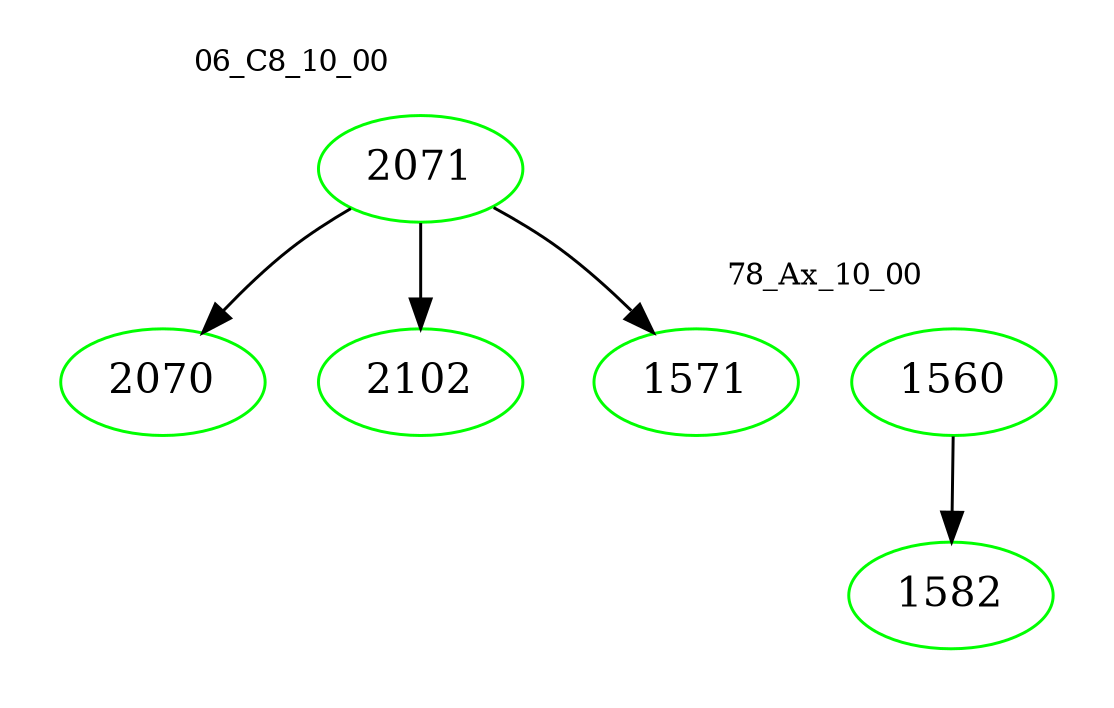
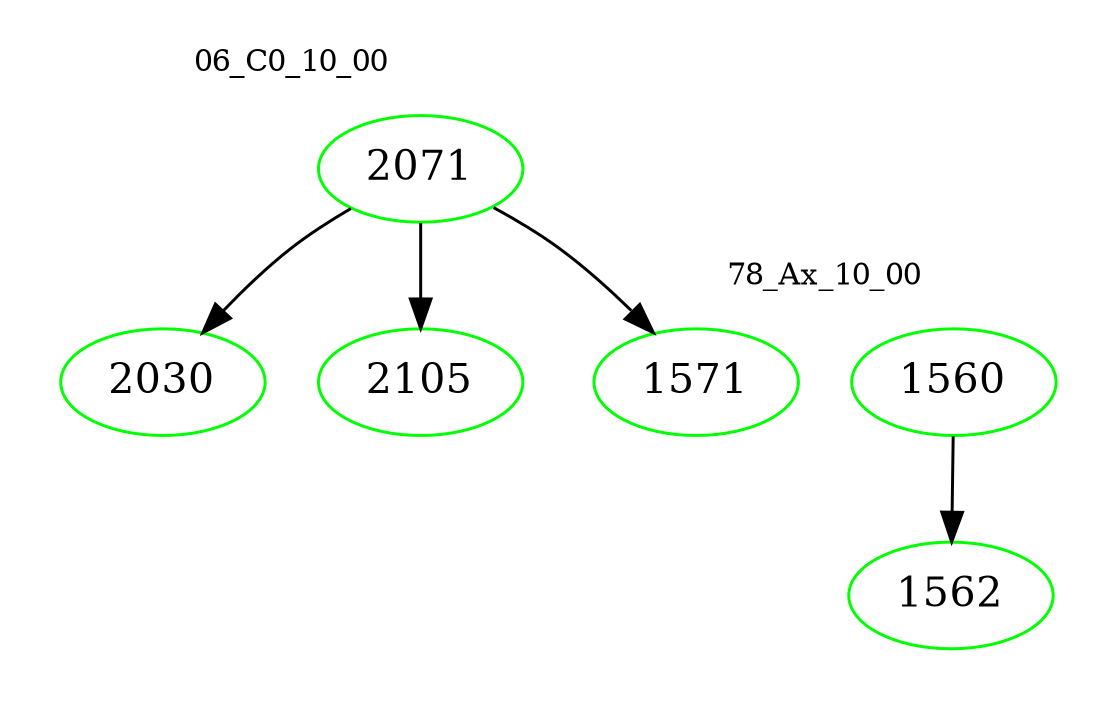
(292, 64) -> (292, 64)
(163, 382) -> (163, 382)
(421, 382) -> (421, 382)
(951, 595) -> (951, 595)
